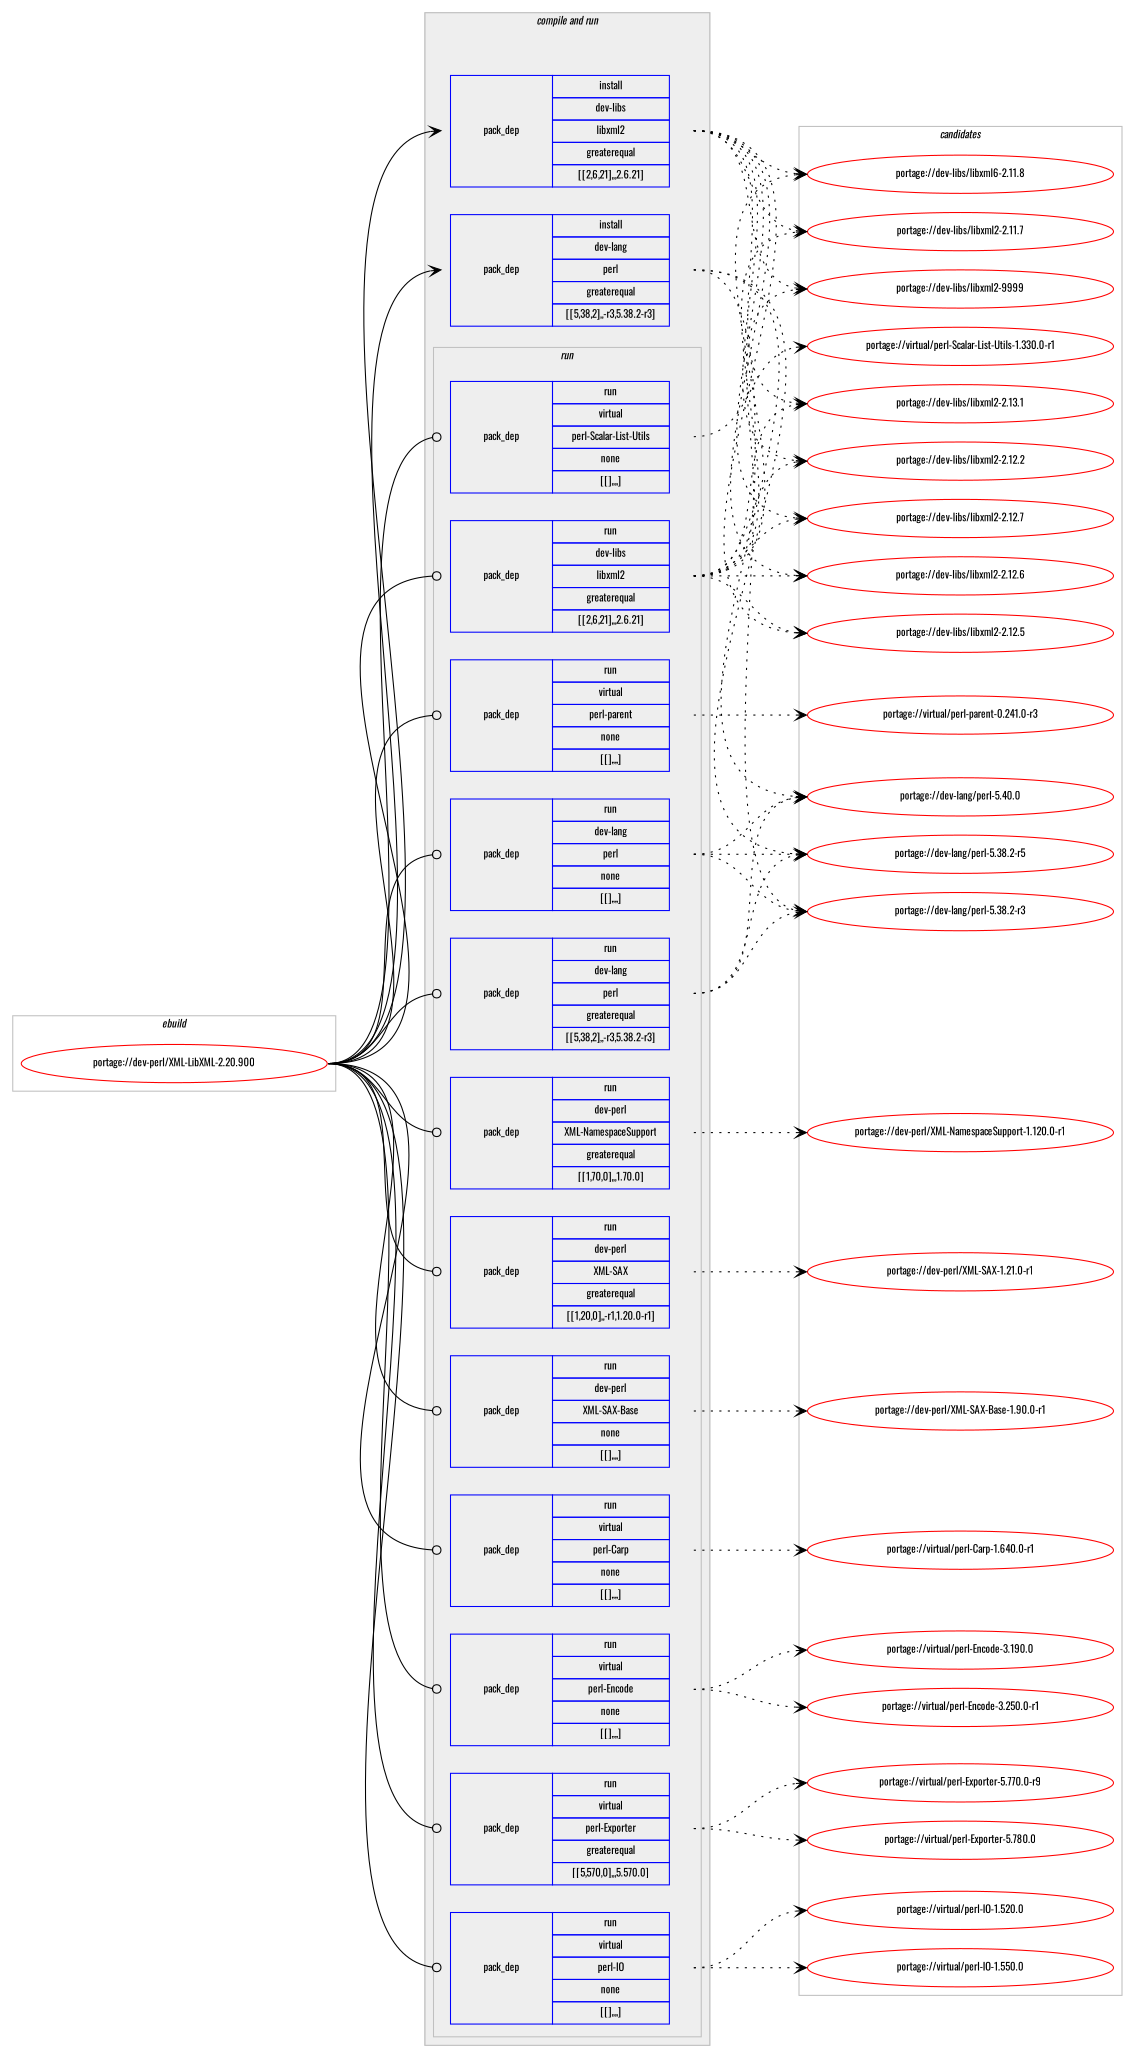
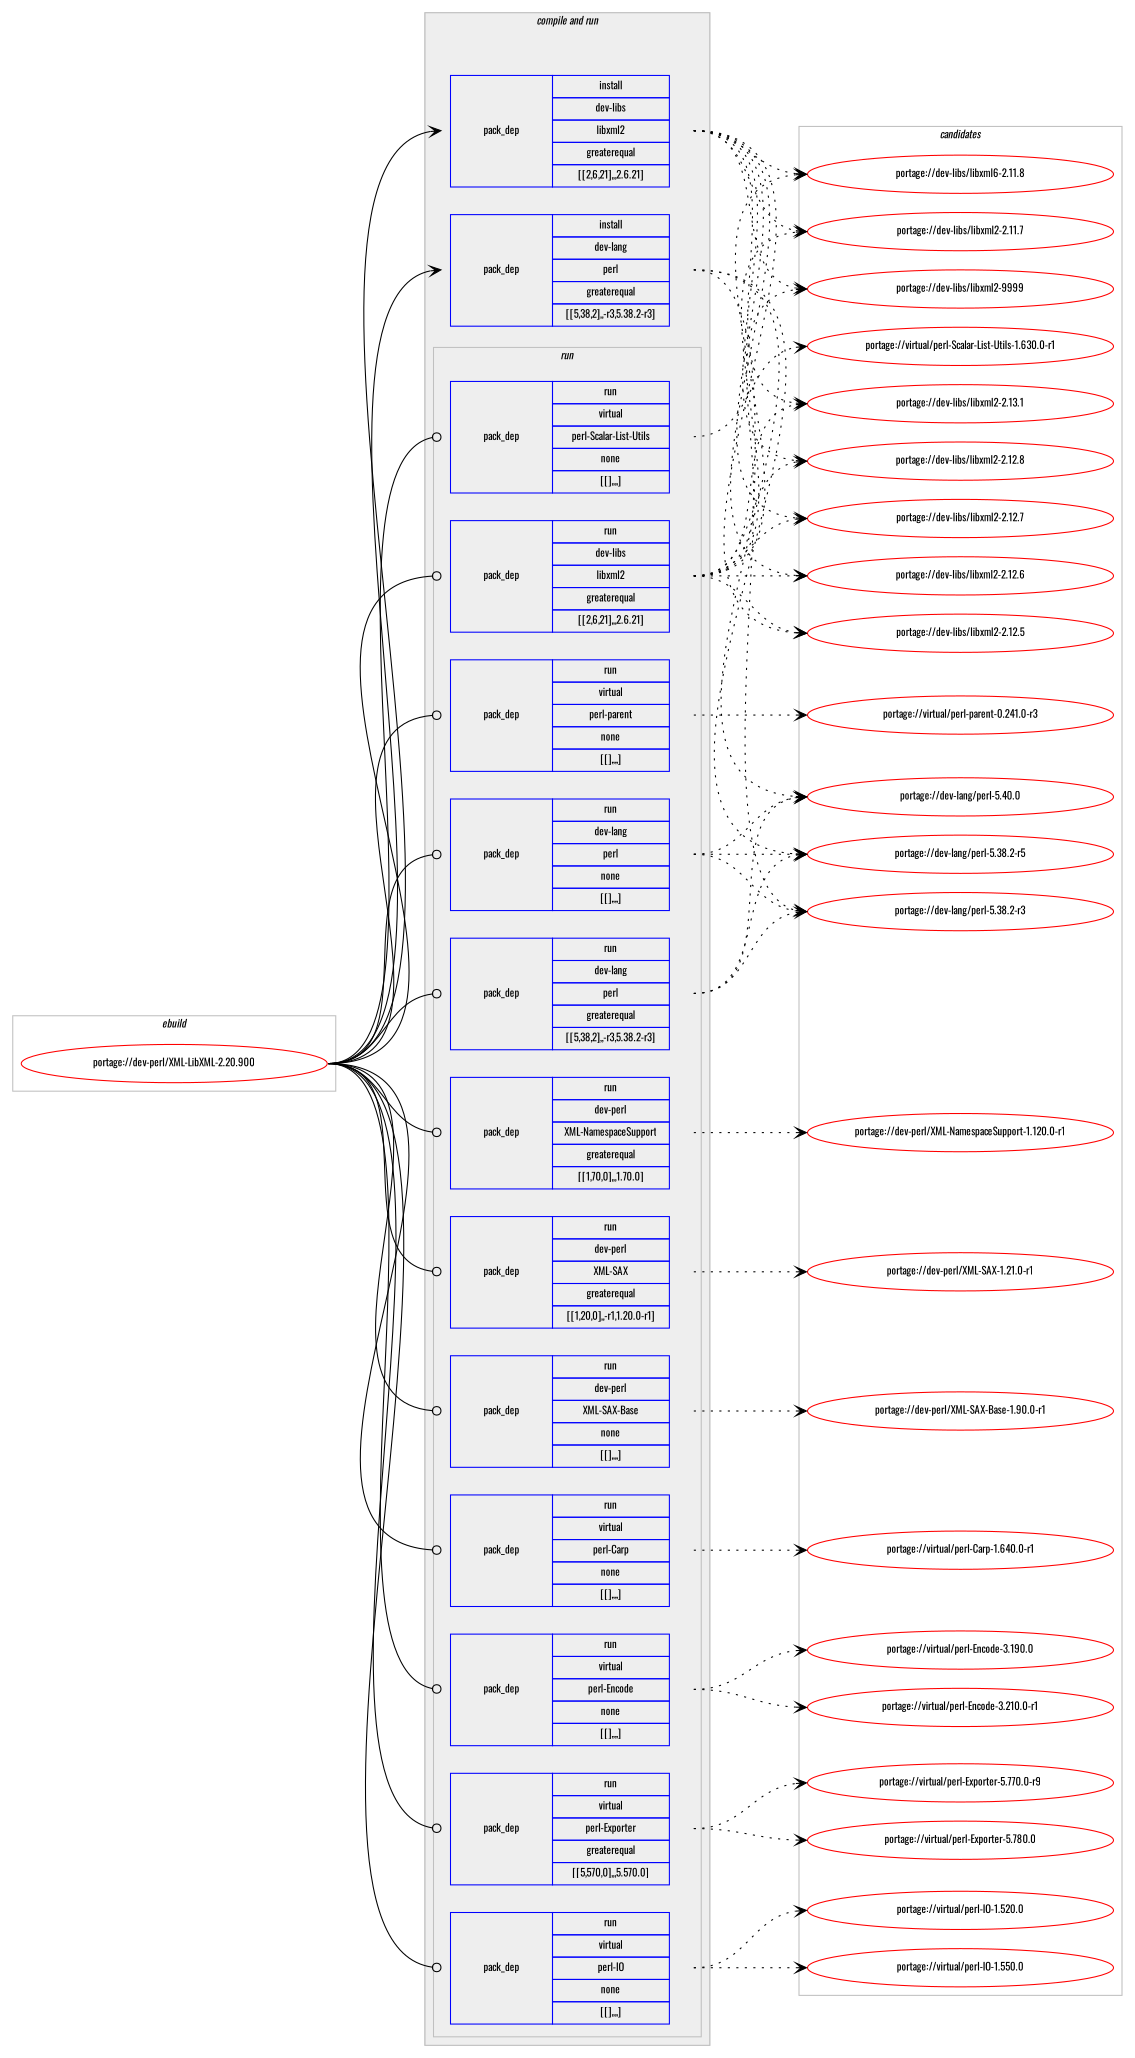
(960, 346) -> (960, 346)
(960, 461) -> (960, 461)
(960, 1707) -> (960, 1707)
